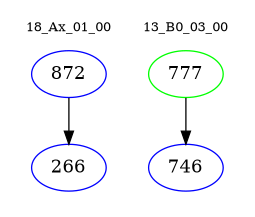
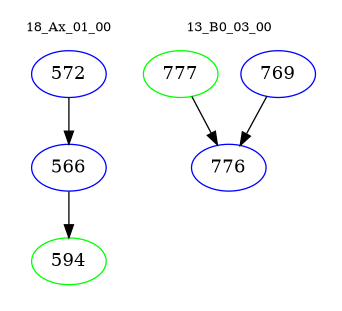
(69, 74) -> (69, 74)
none -> (278, 74)
(69, 168) -> (69, 168)
(186, 168) -> (229, 168)
none -> (69, 261)
